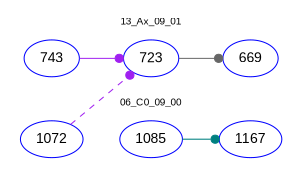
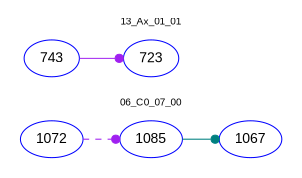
(151, 22) -> (151, 22)
(251, 58) -> none
(99, 101) -> (97, 139)
(151, 103) -> (151, 103)
(251, 139) -> (251, 139)
